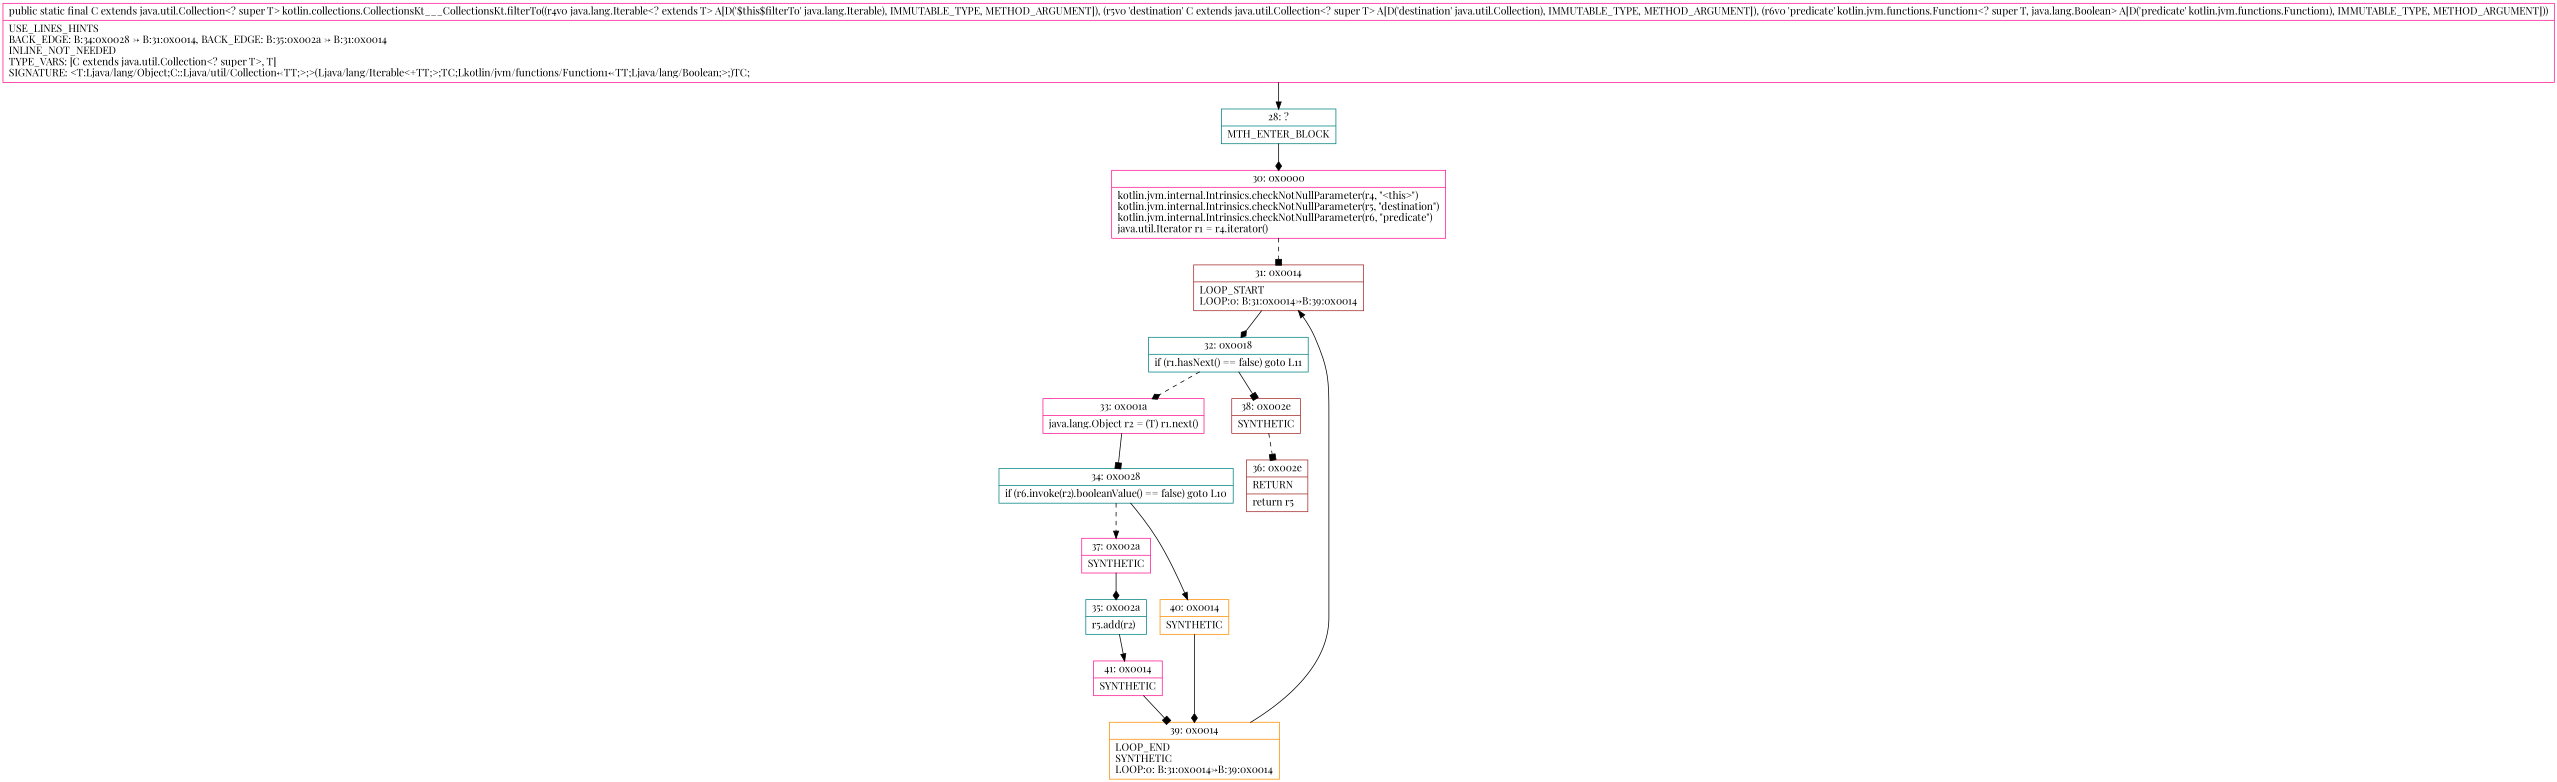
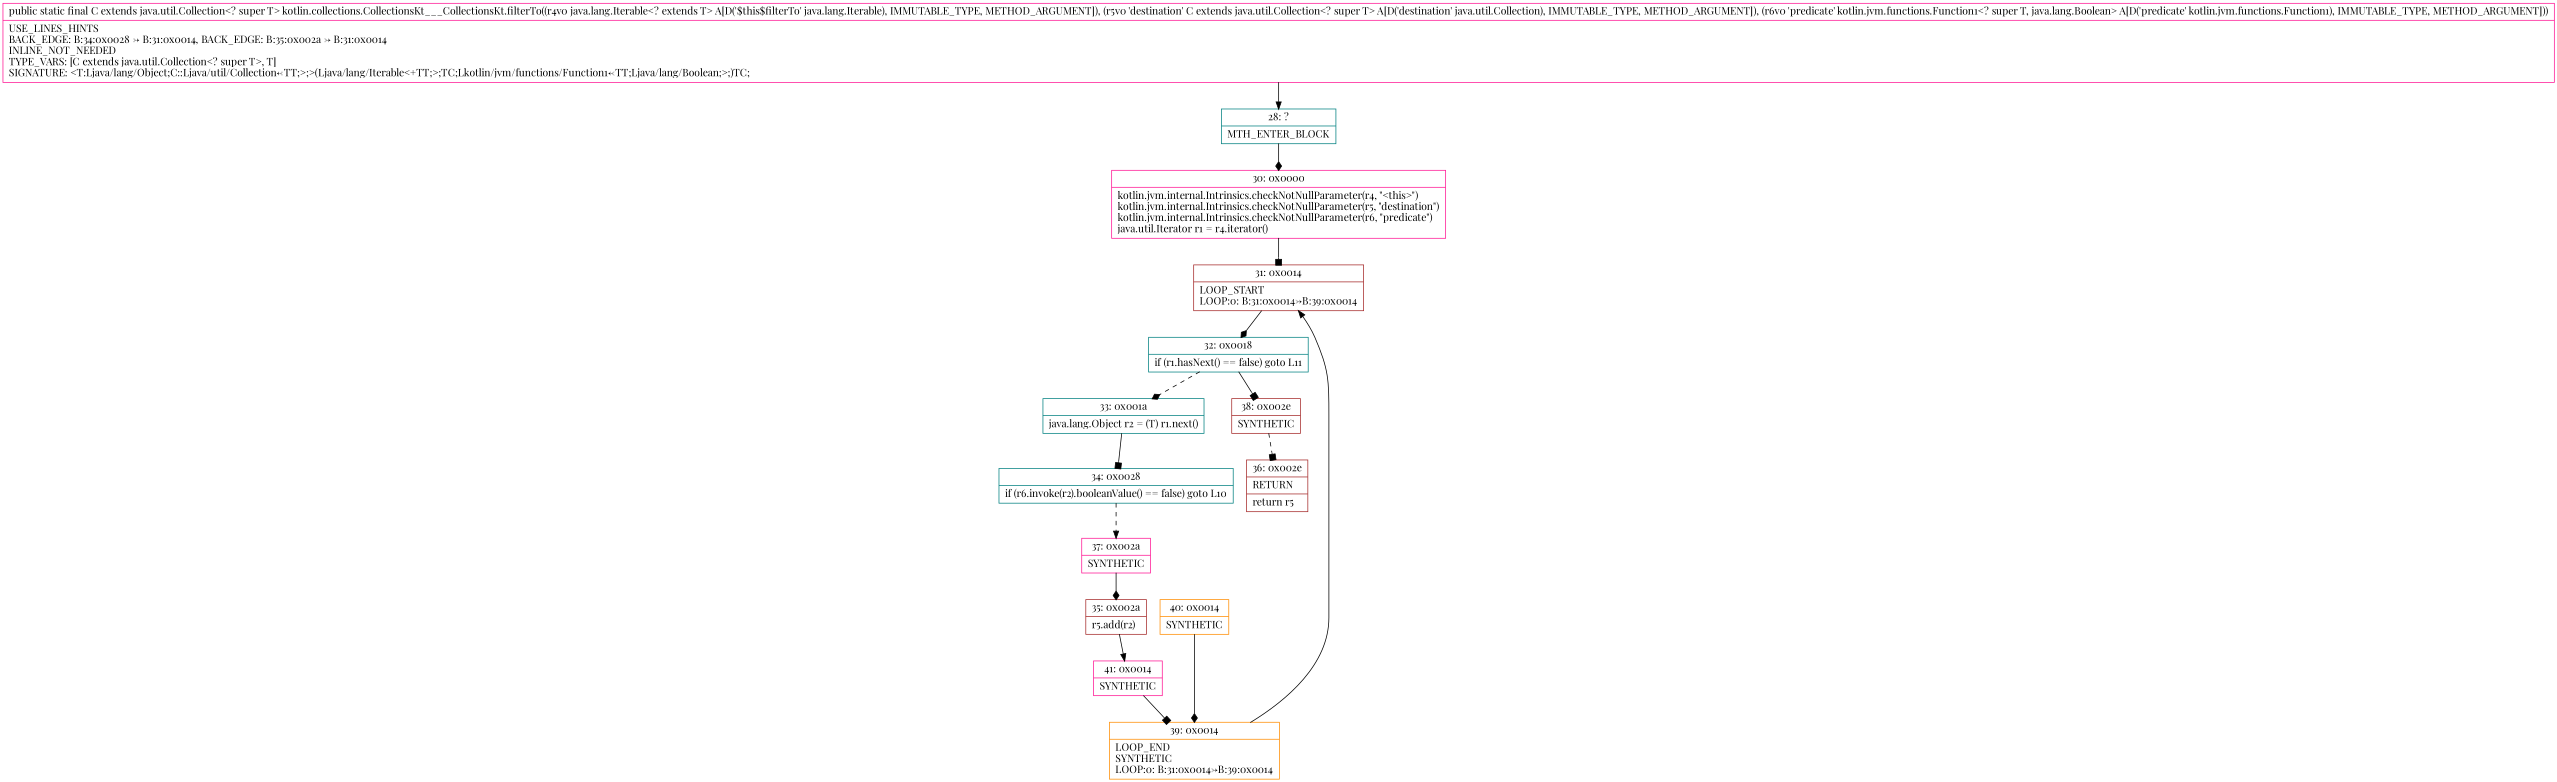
(1279, 248) -> (1279, 248)
(1123, 416) -> (1123, 416)
(1161, 546) -> none
(1116, 617) -> (1116, 617)
